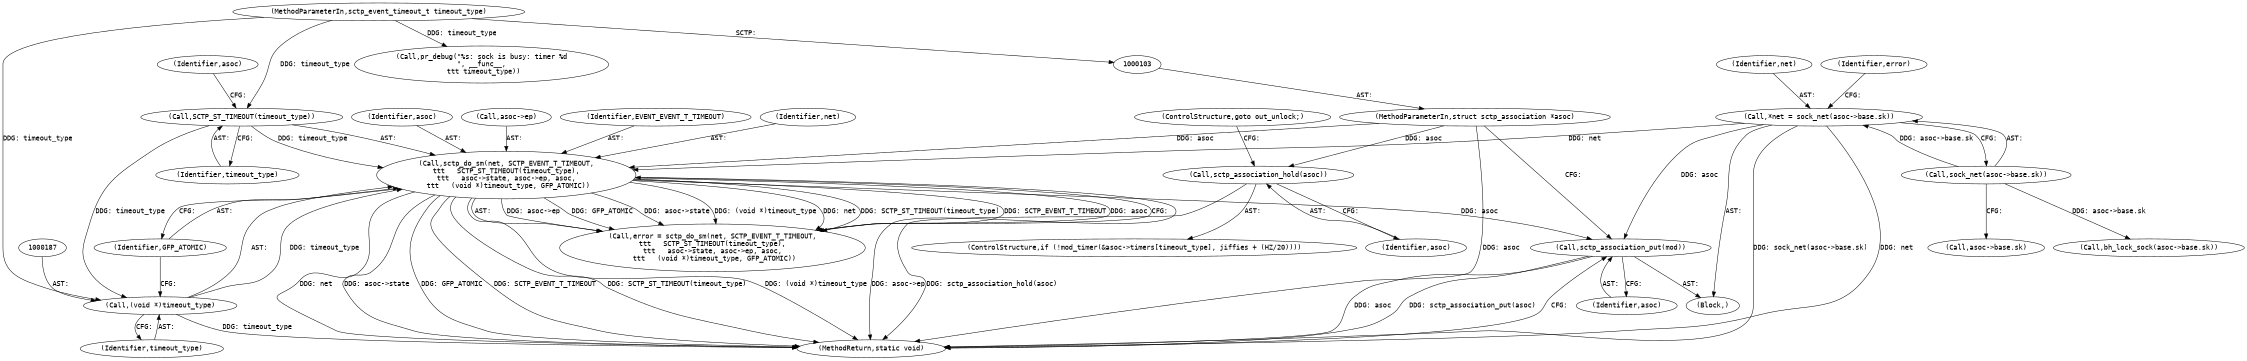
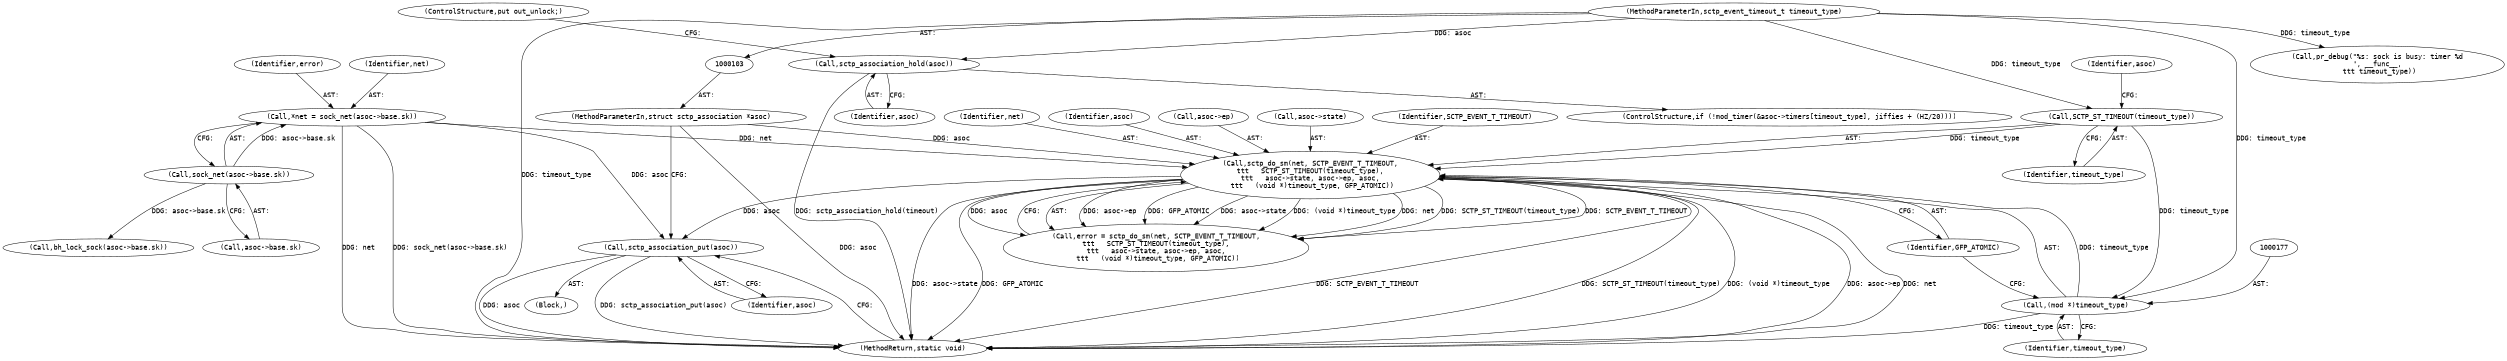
none -> (731, 23)
(748, 33) -> (930, 33)
(1855, 96) -> (333, 96)
(656, 117) -> (1465, 117)
(1233, 117) -> (493, 12)
none -> (1310, 117)
(1384, 142) -> (1301, 39)
(1727, 198) -> none
none -> (252, 212)
(43, 248) -> (2274, 248)
(1621, 248) -> (671, 248)
(992, 284) -> (867, 211)
(160, 306) -> (2076, 306)
